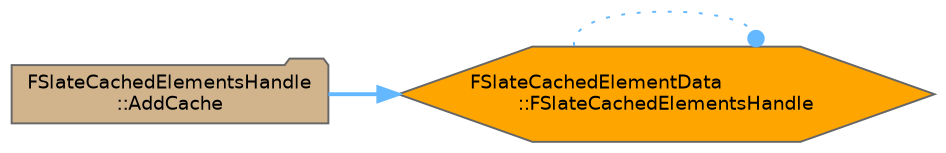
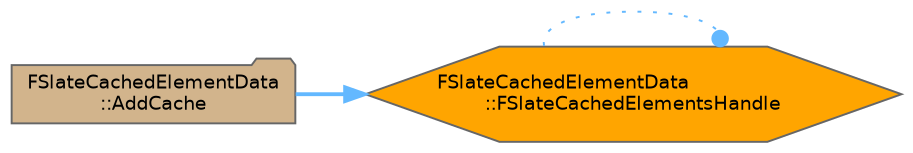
(170, 94) -> (154, 94)
